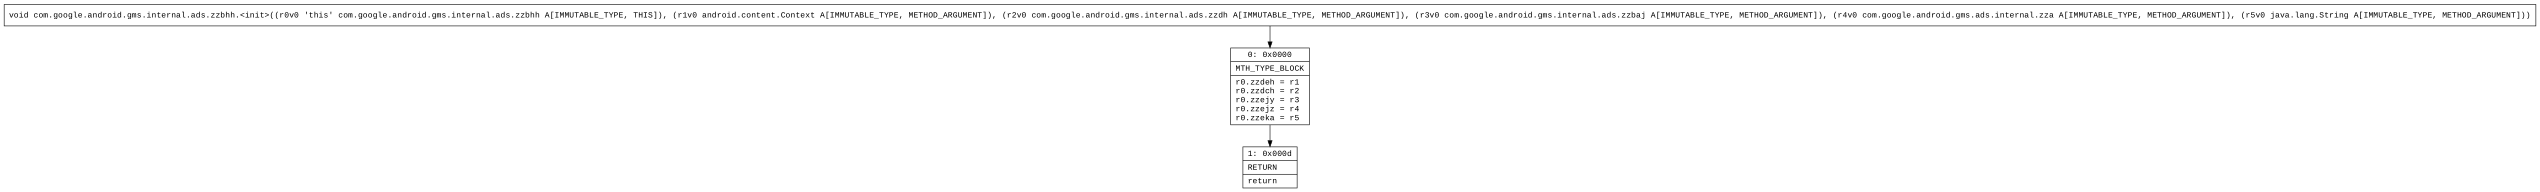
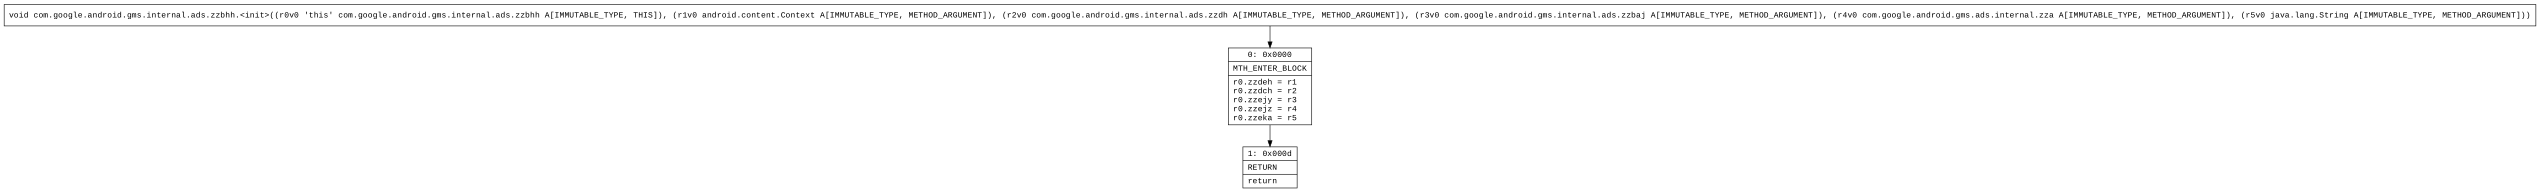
(1270, 68) -> (1270, 68)
